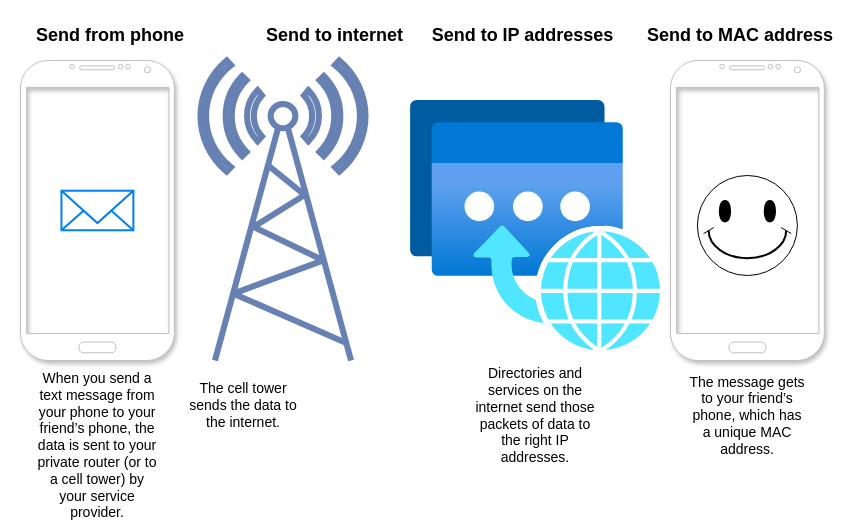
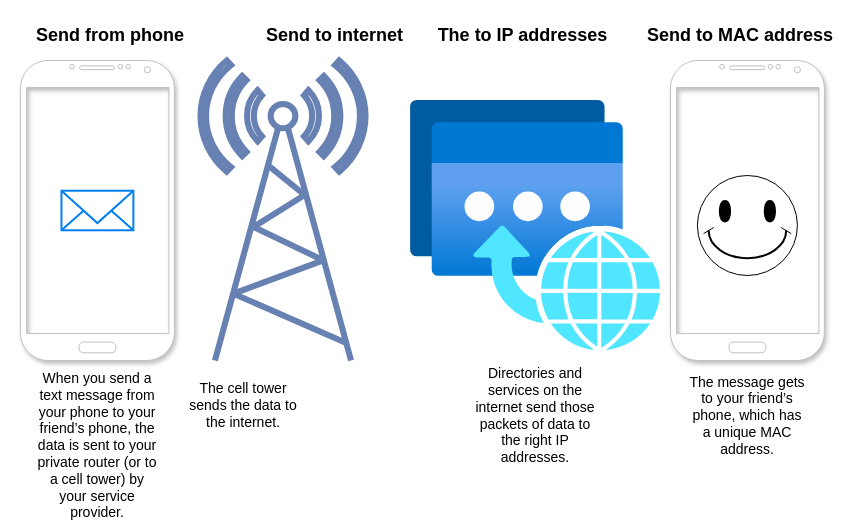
(523, 36) -> (523, 36)
